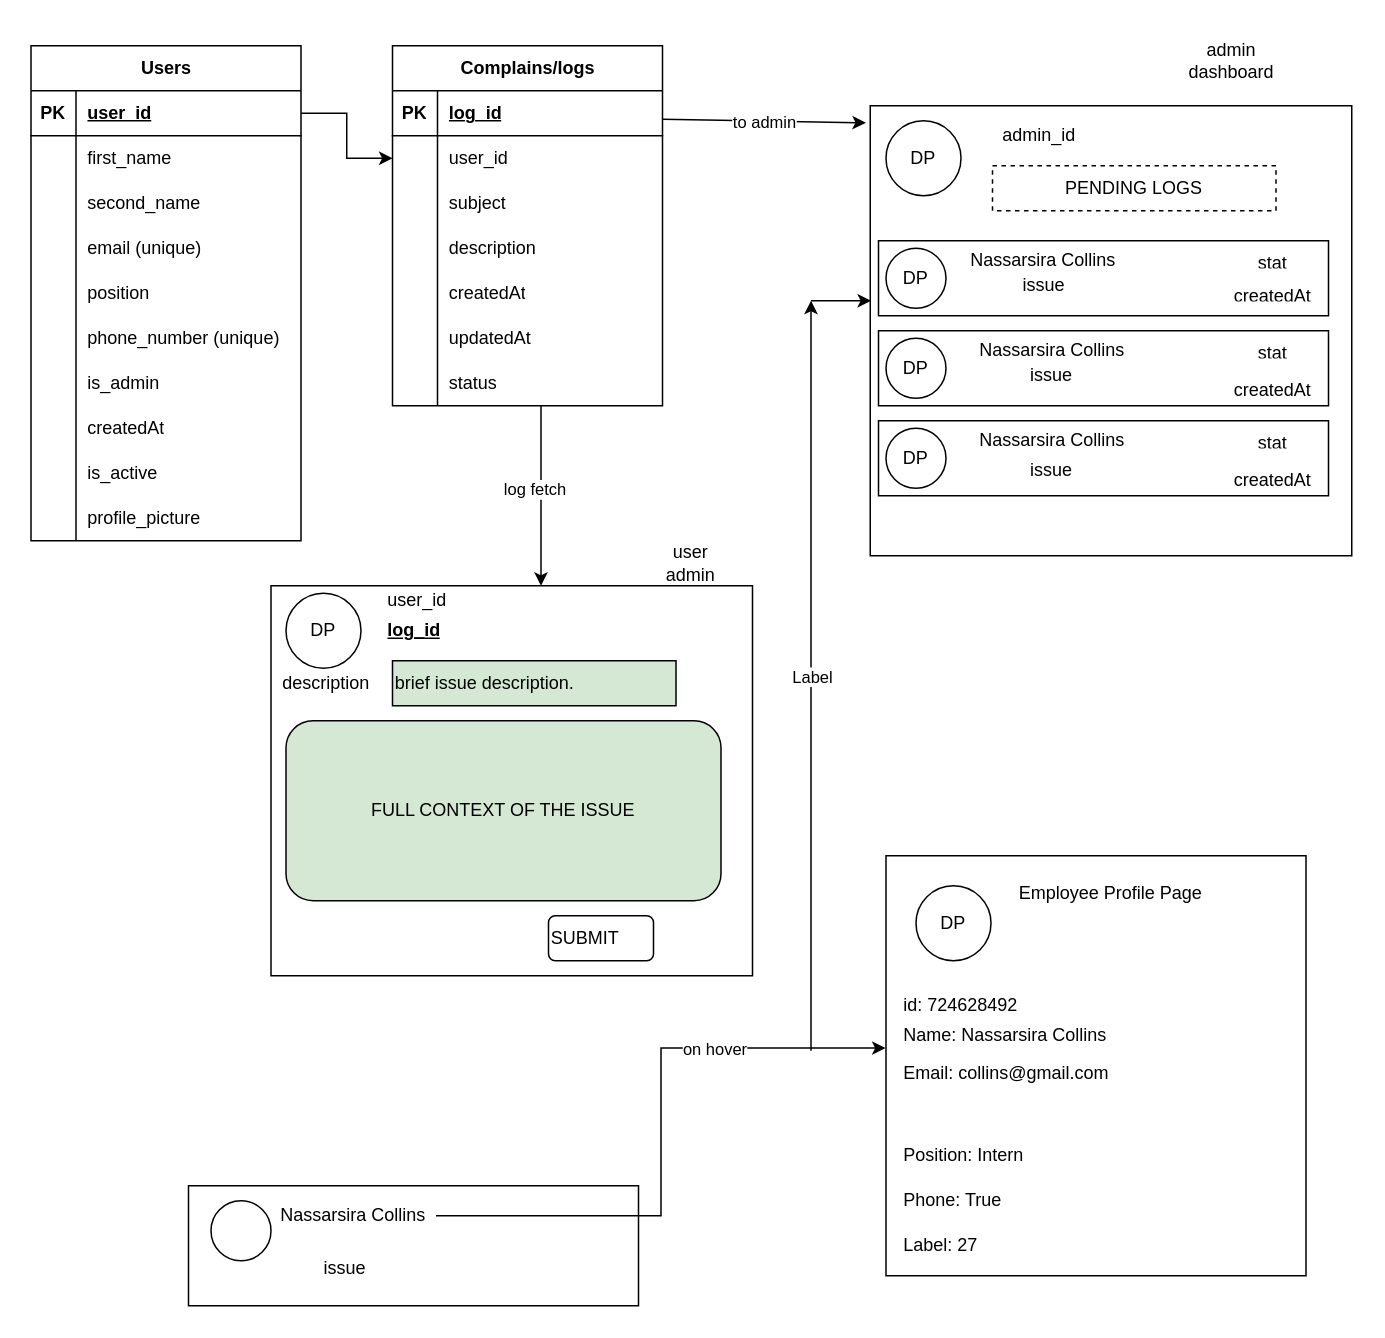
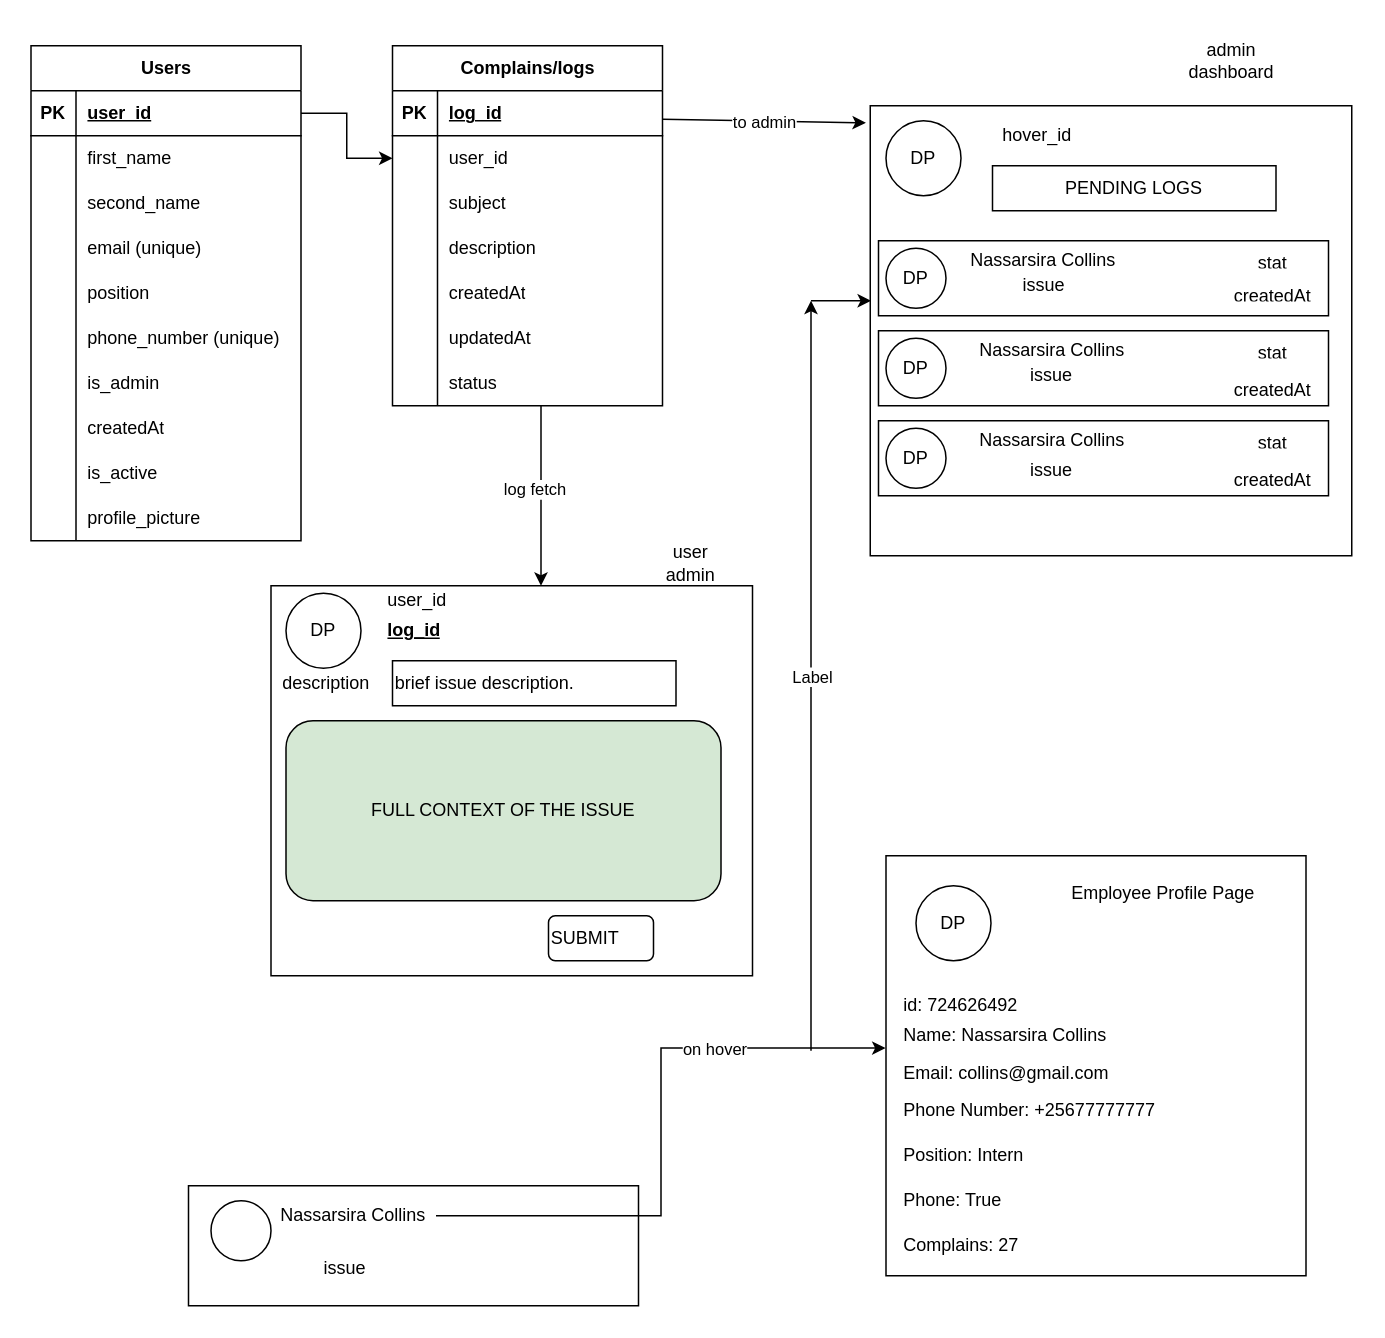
(1038, 136) -> (1041, 136)
(1134, 188) -> (1134, 188)
(534, 683) -> (534, 683)
(1111, 893) -> (1163, 893)
(962, 1006) -> (962, 1006)
none -> (1036, 1111)
(942, 1246) -> (960, 1246)
